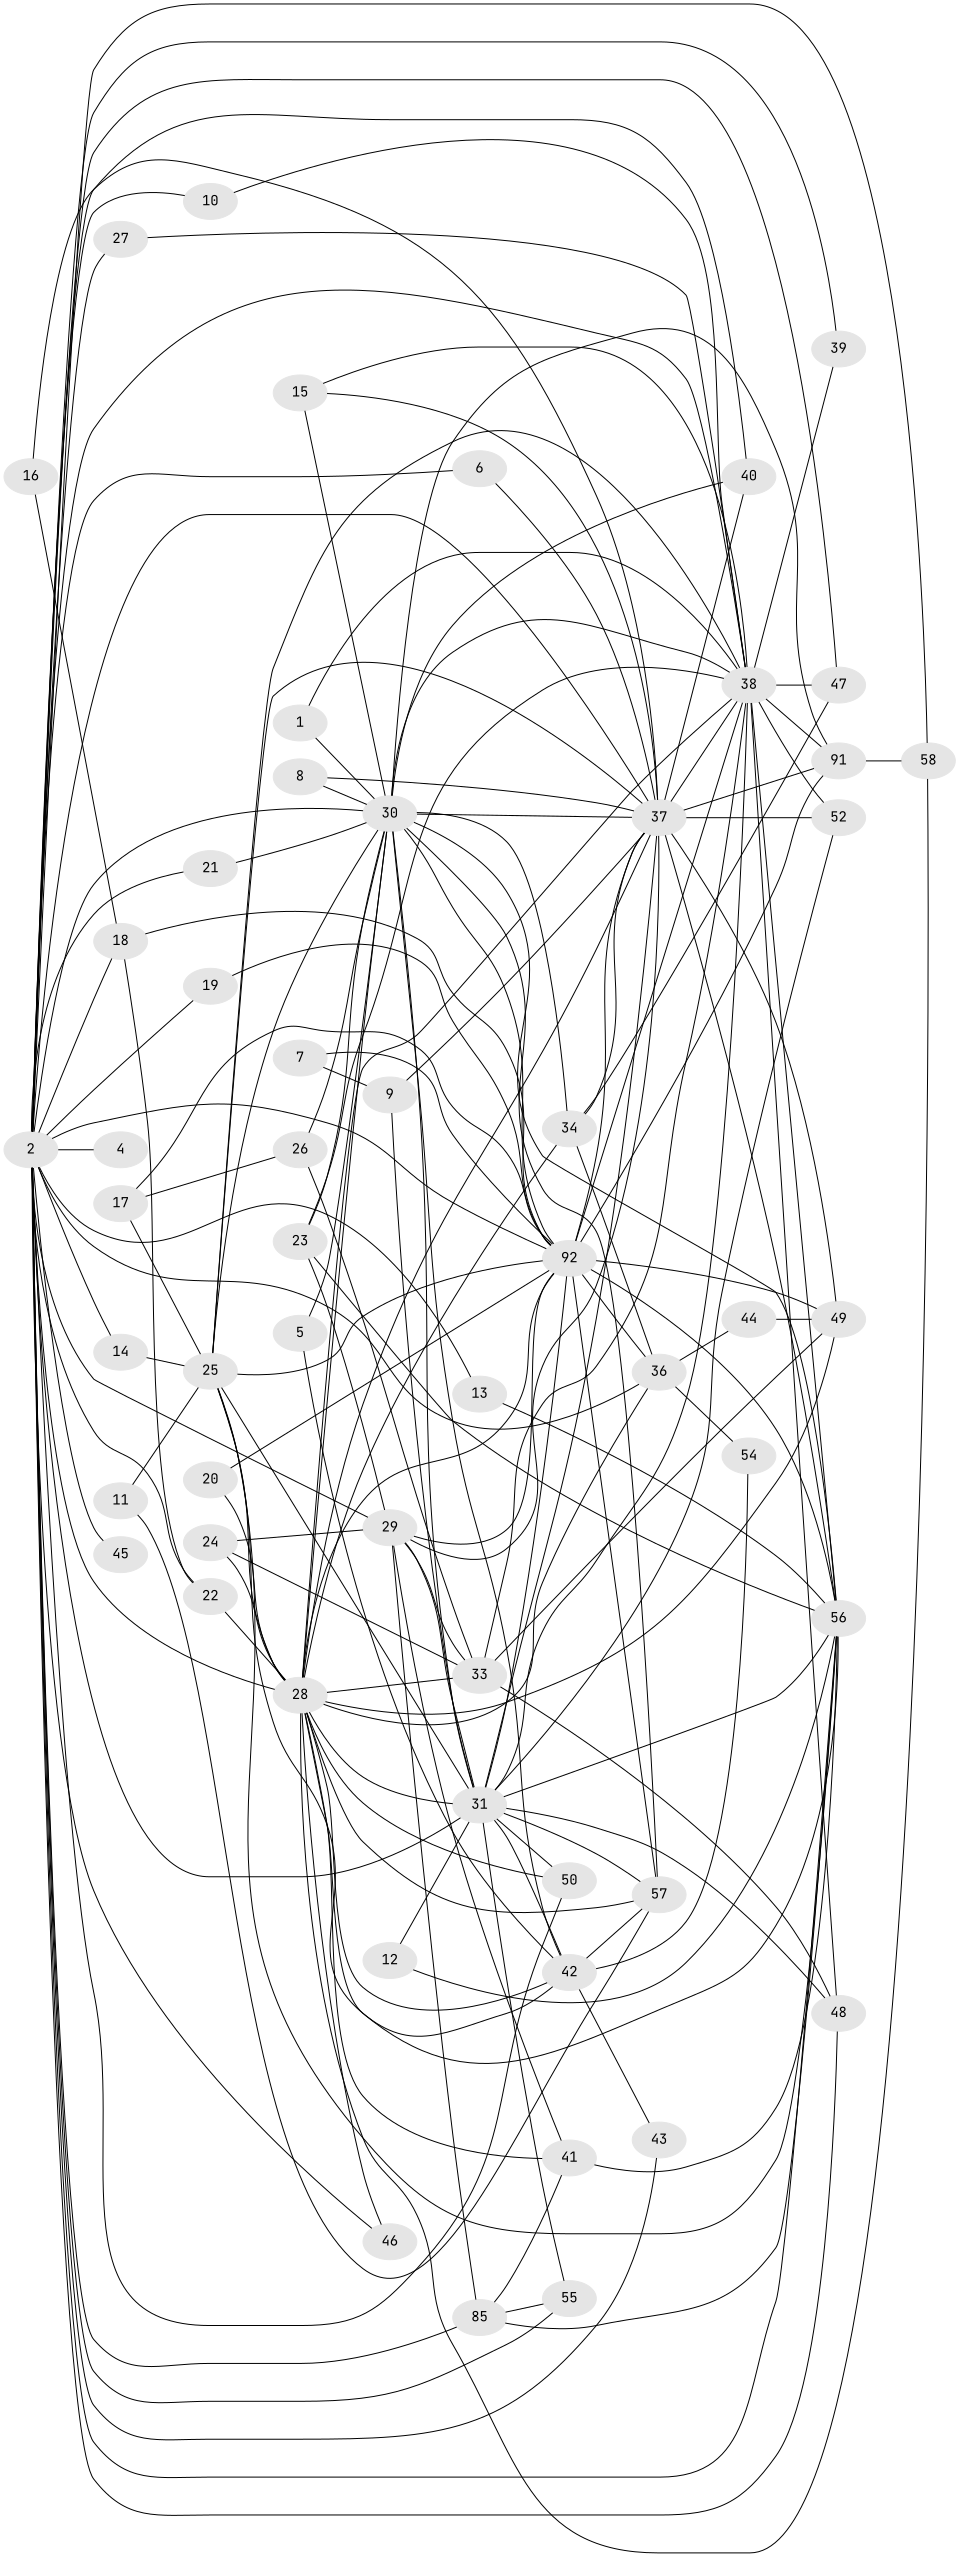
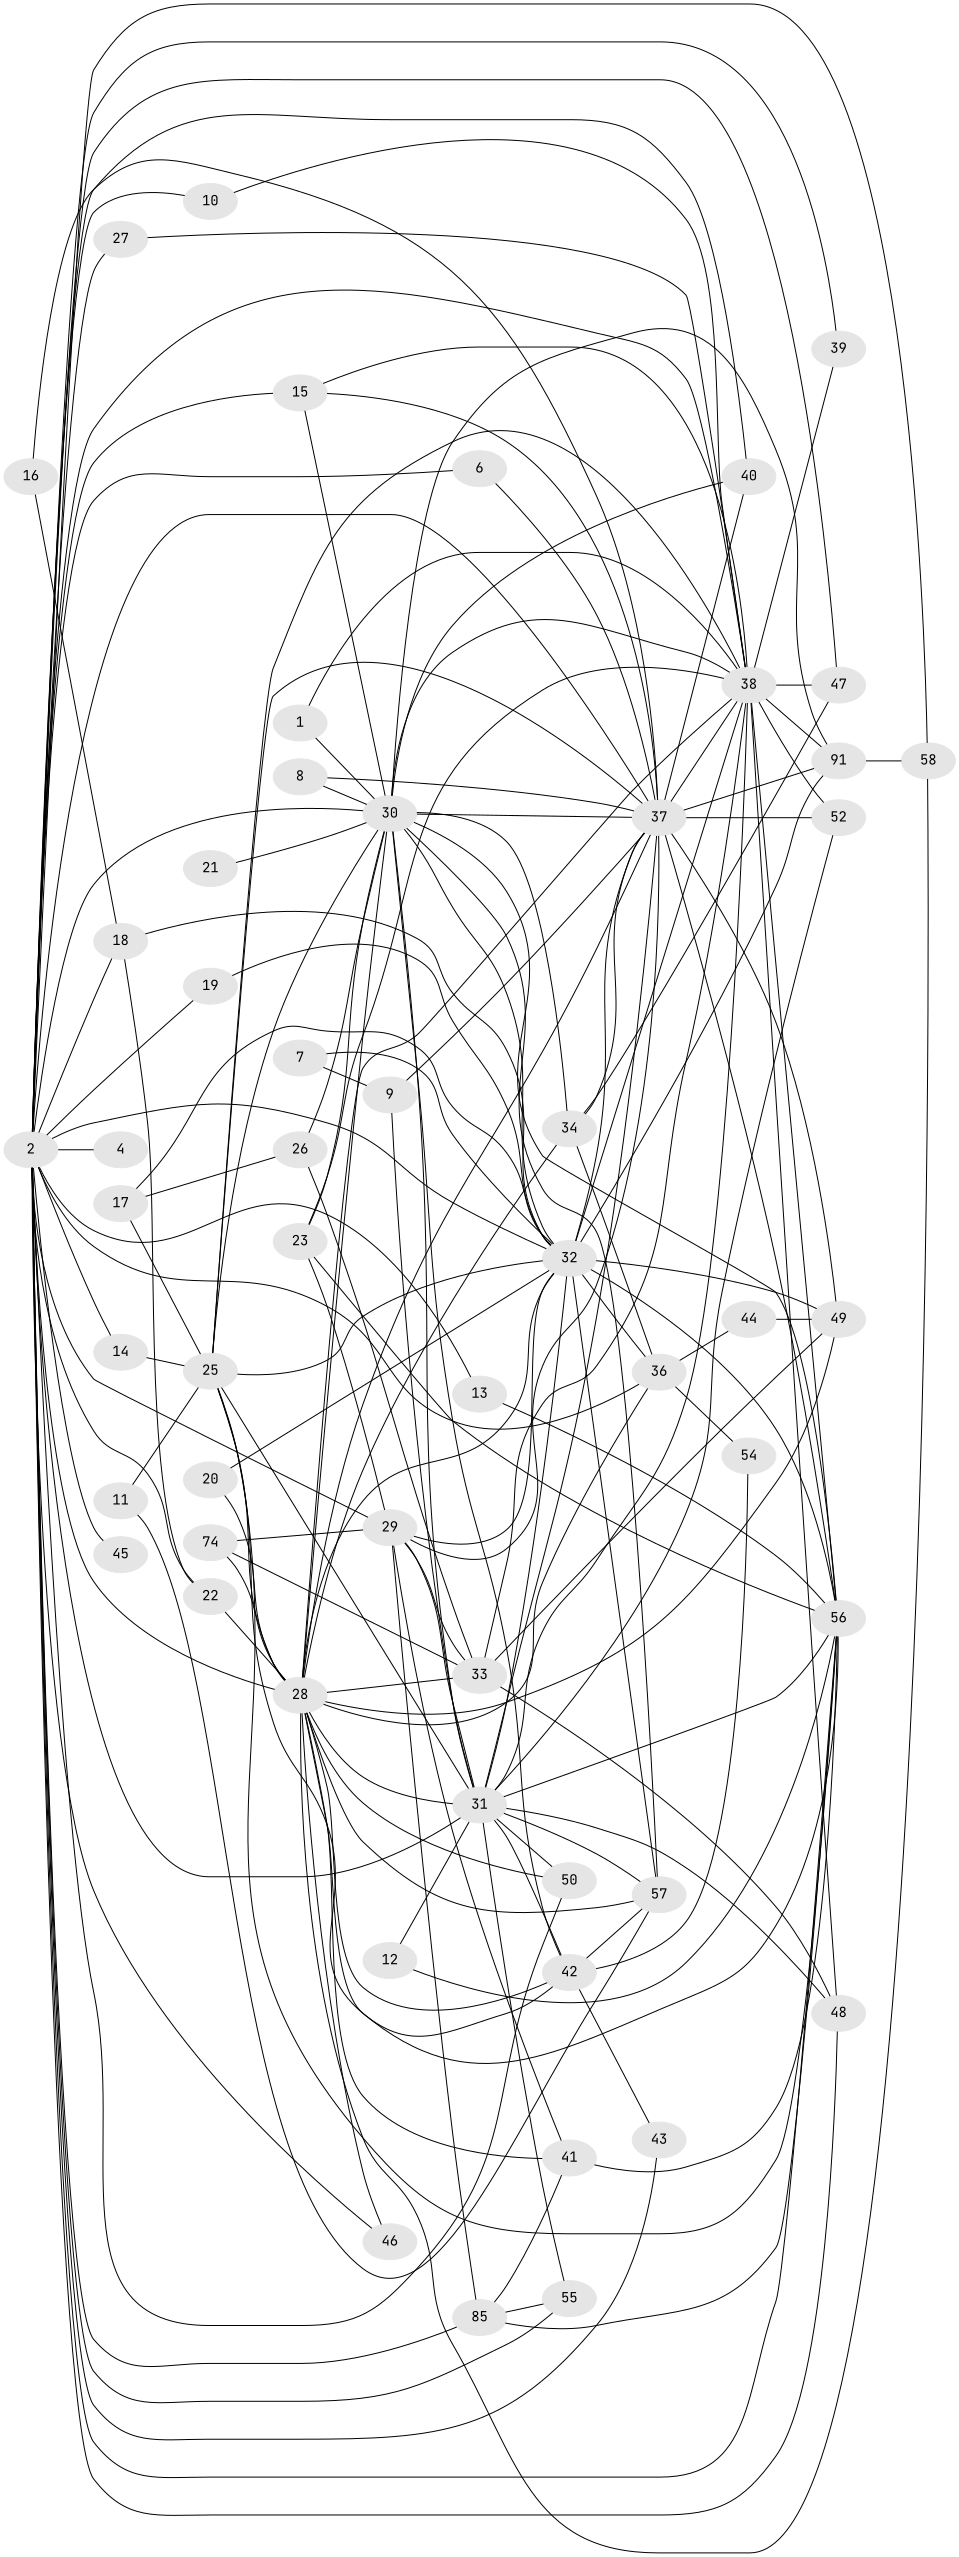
(80, 933) -> (87, 482)
(569, 1258) -> (569, 1258)
(300, 1333) -> none
(210, 1543) -> (210, 1543)
